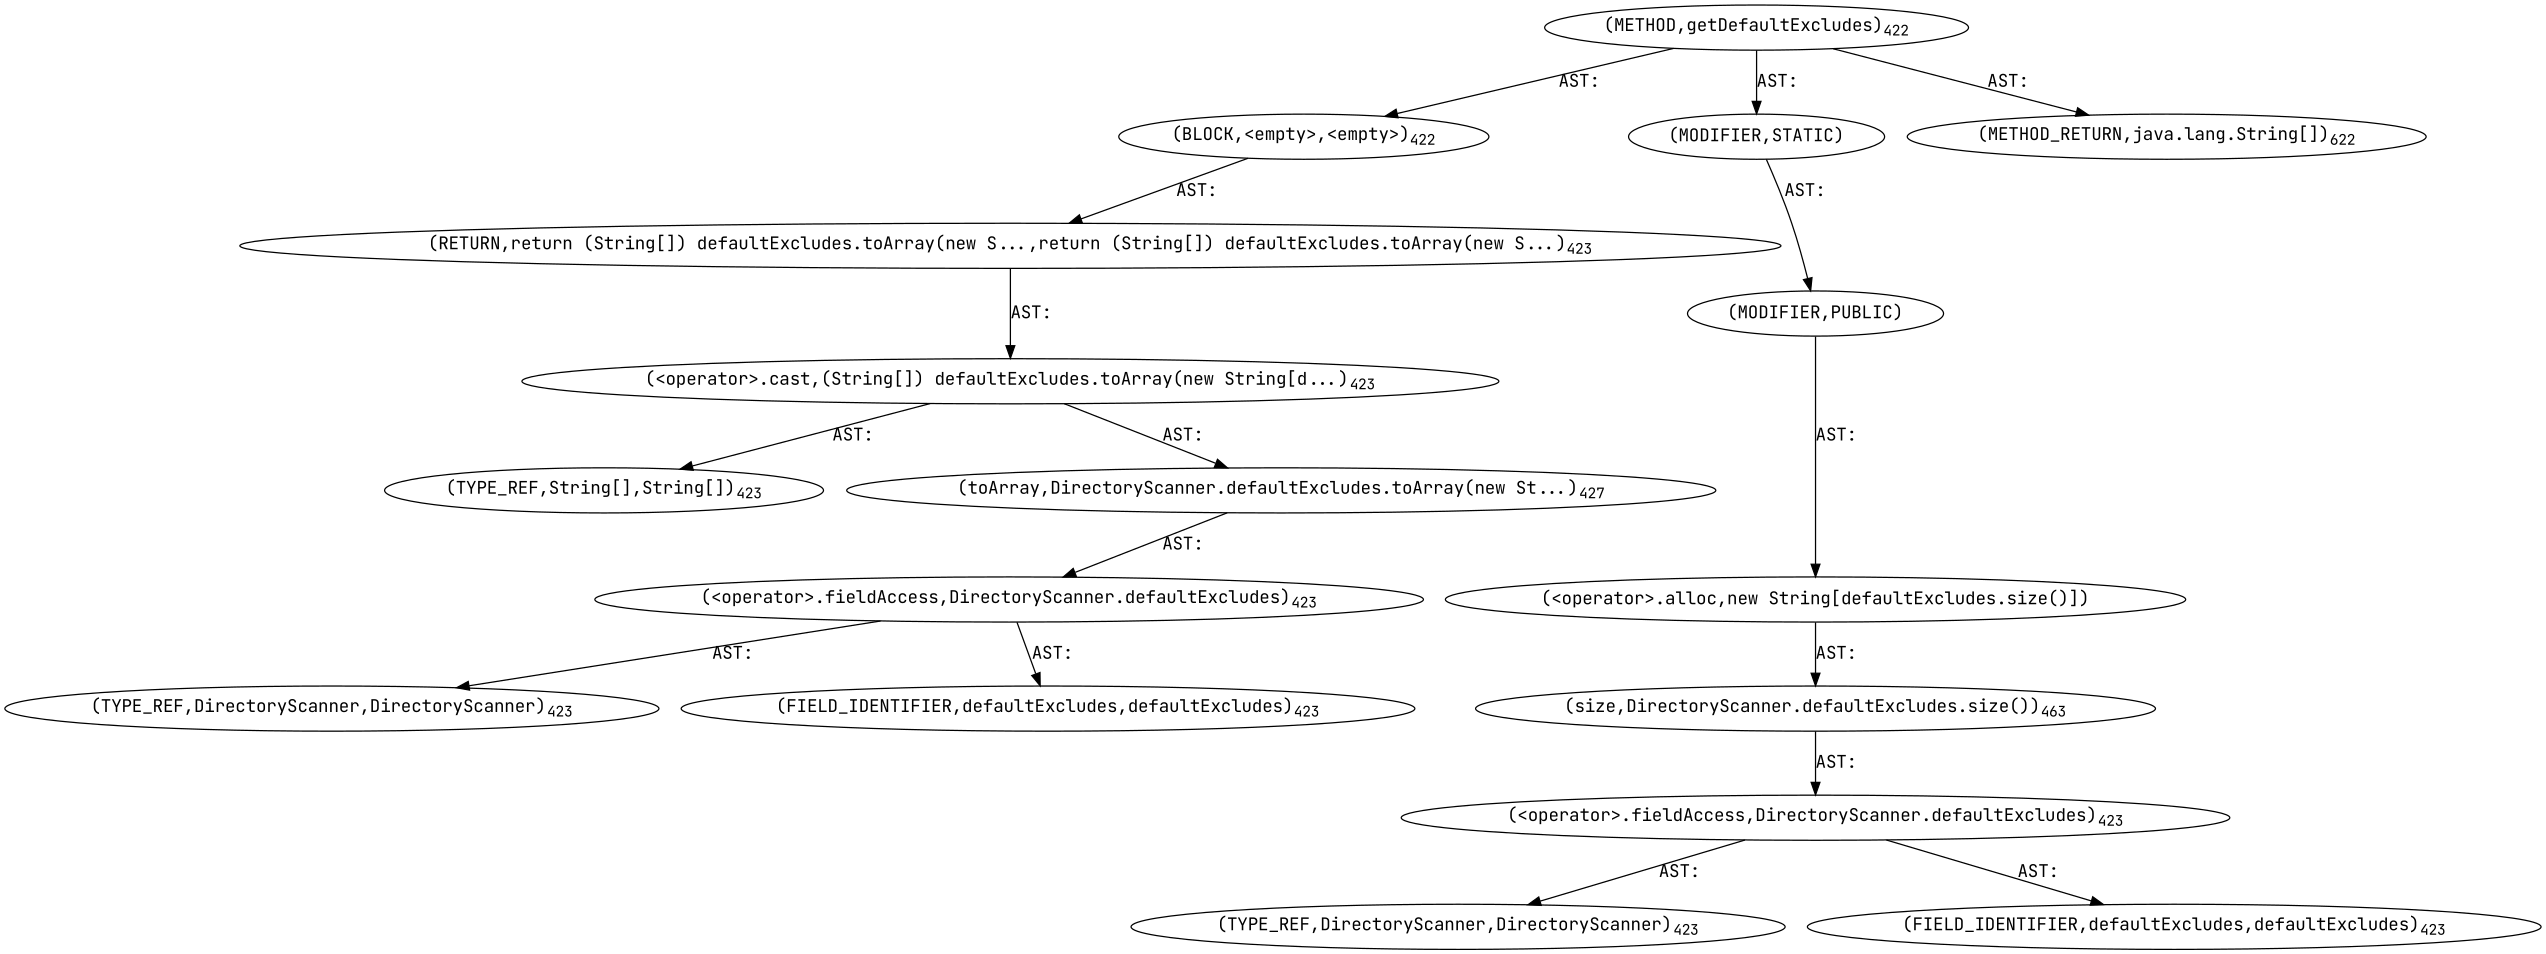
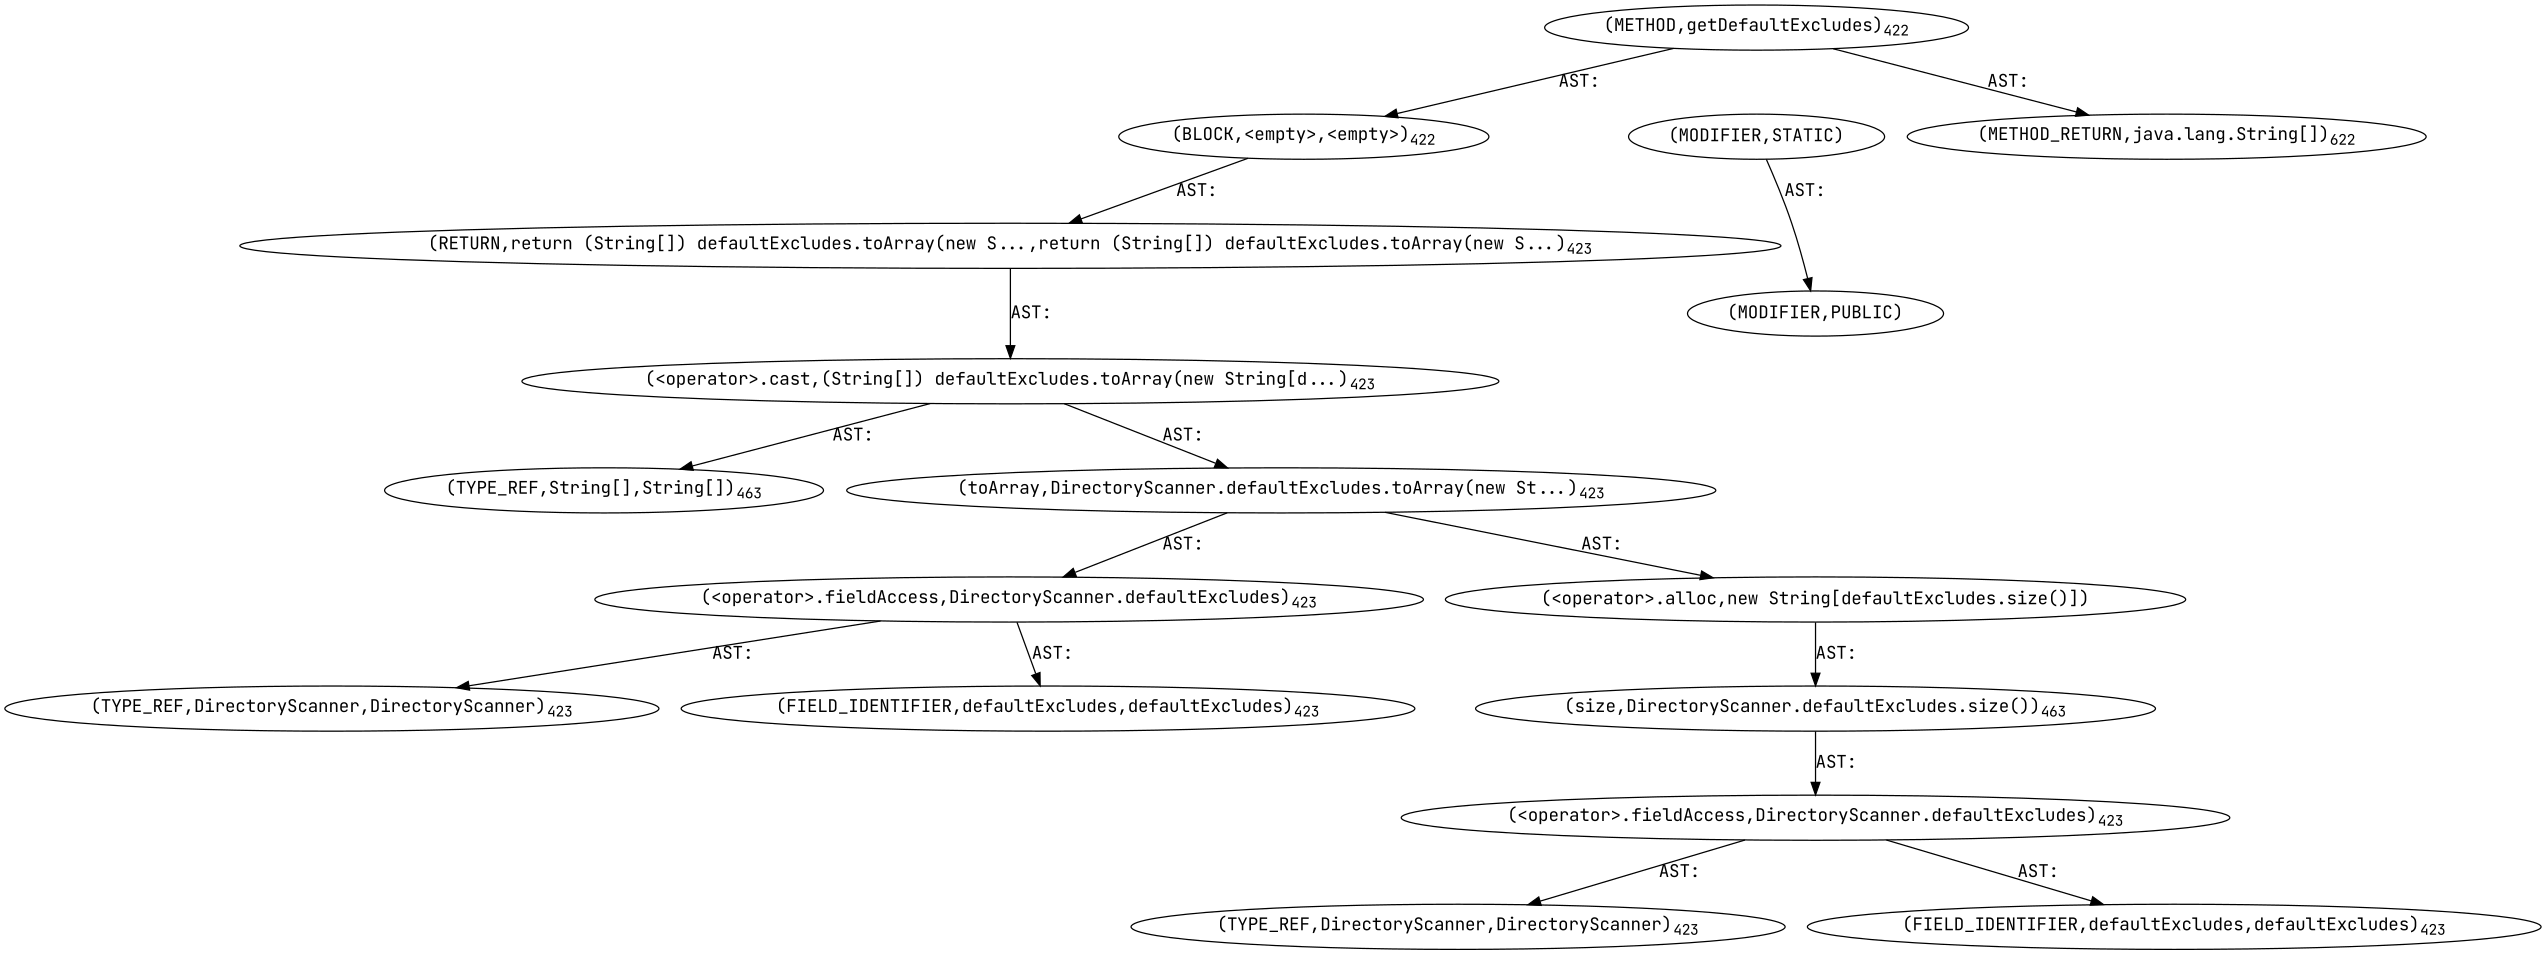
(1757, 76) -> none
(1816, 450) -> (1543, 544)
(750, 488) -> (750, 488)
(1592, 488) -> (1592, 488)
